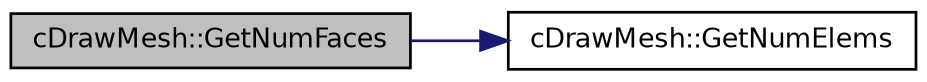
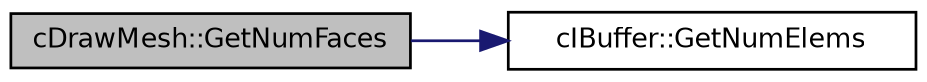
(712, 41) -> (712, 41)
